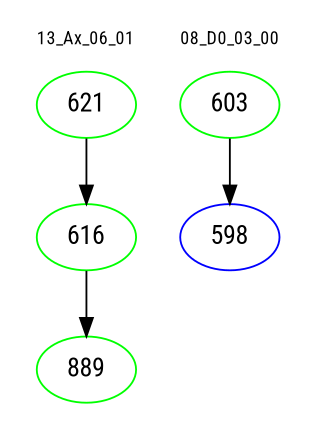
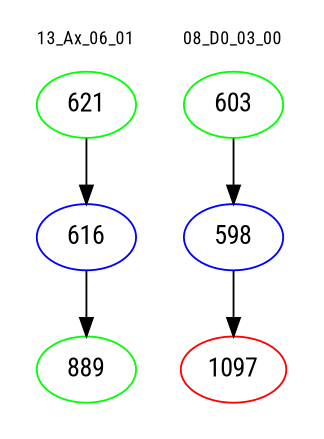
(86, 237) -> (86, 237)
none -> (234, 370)
